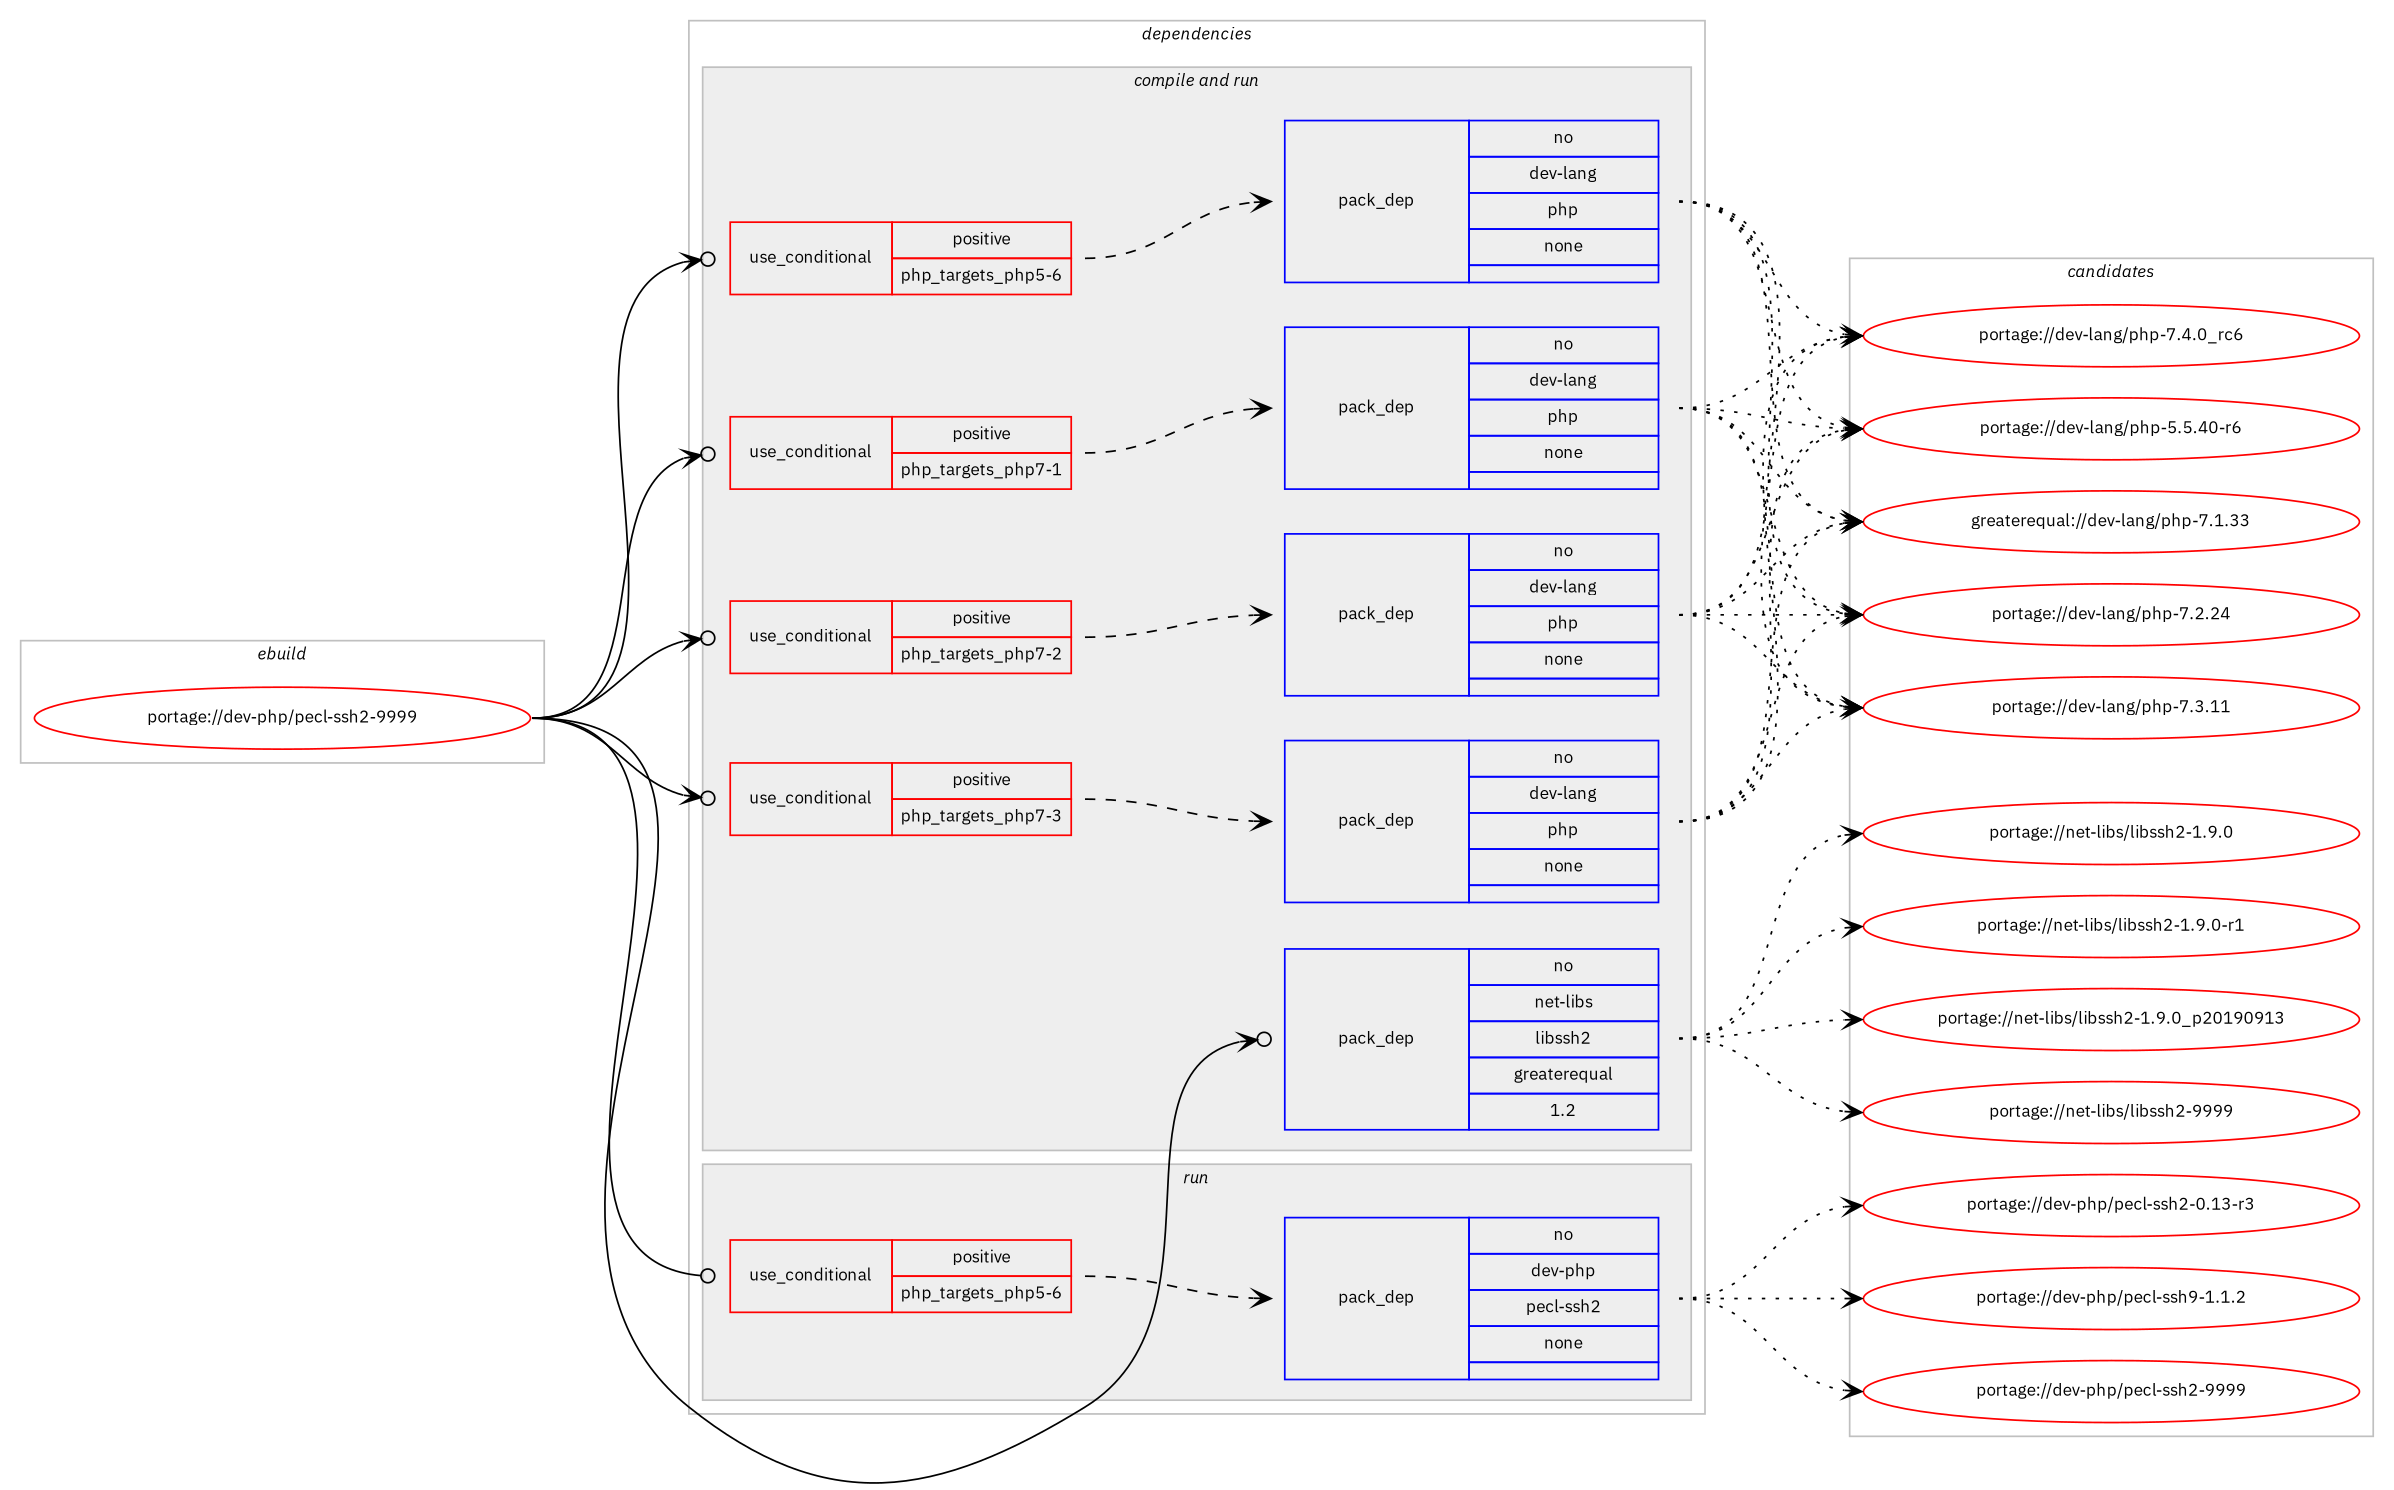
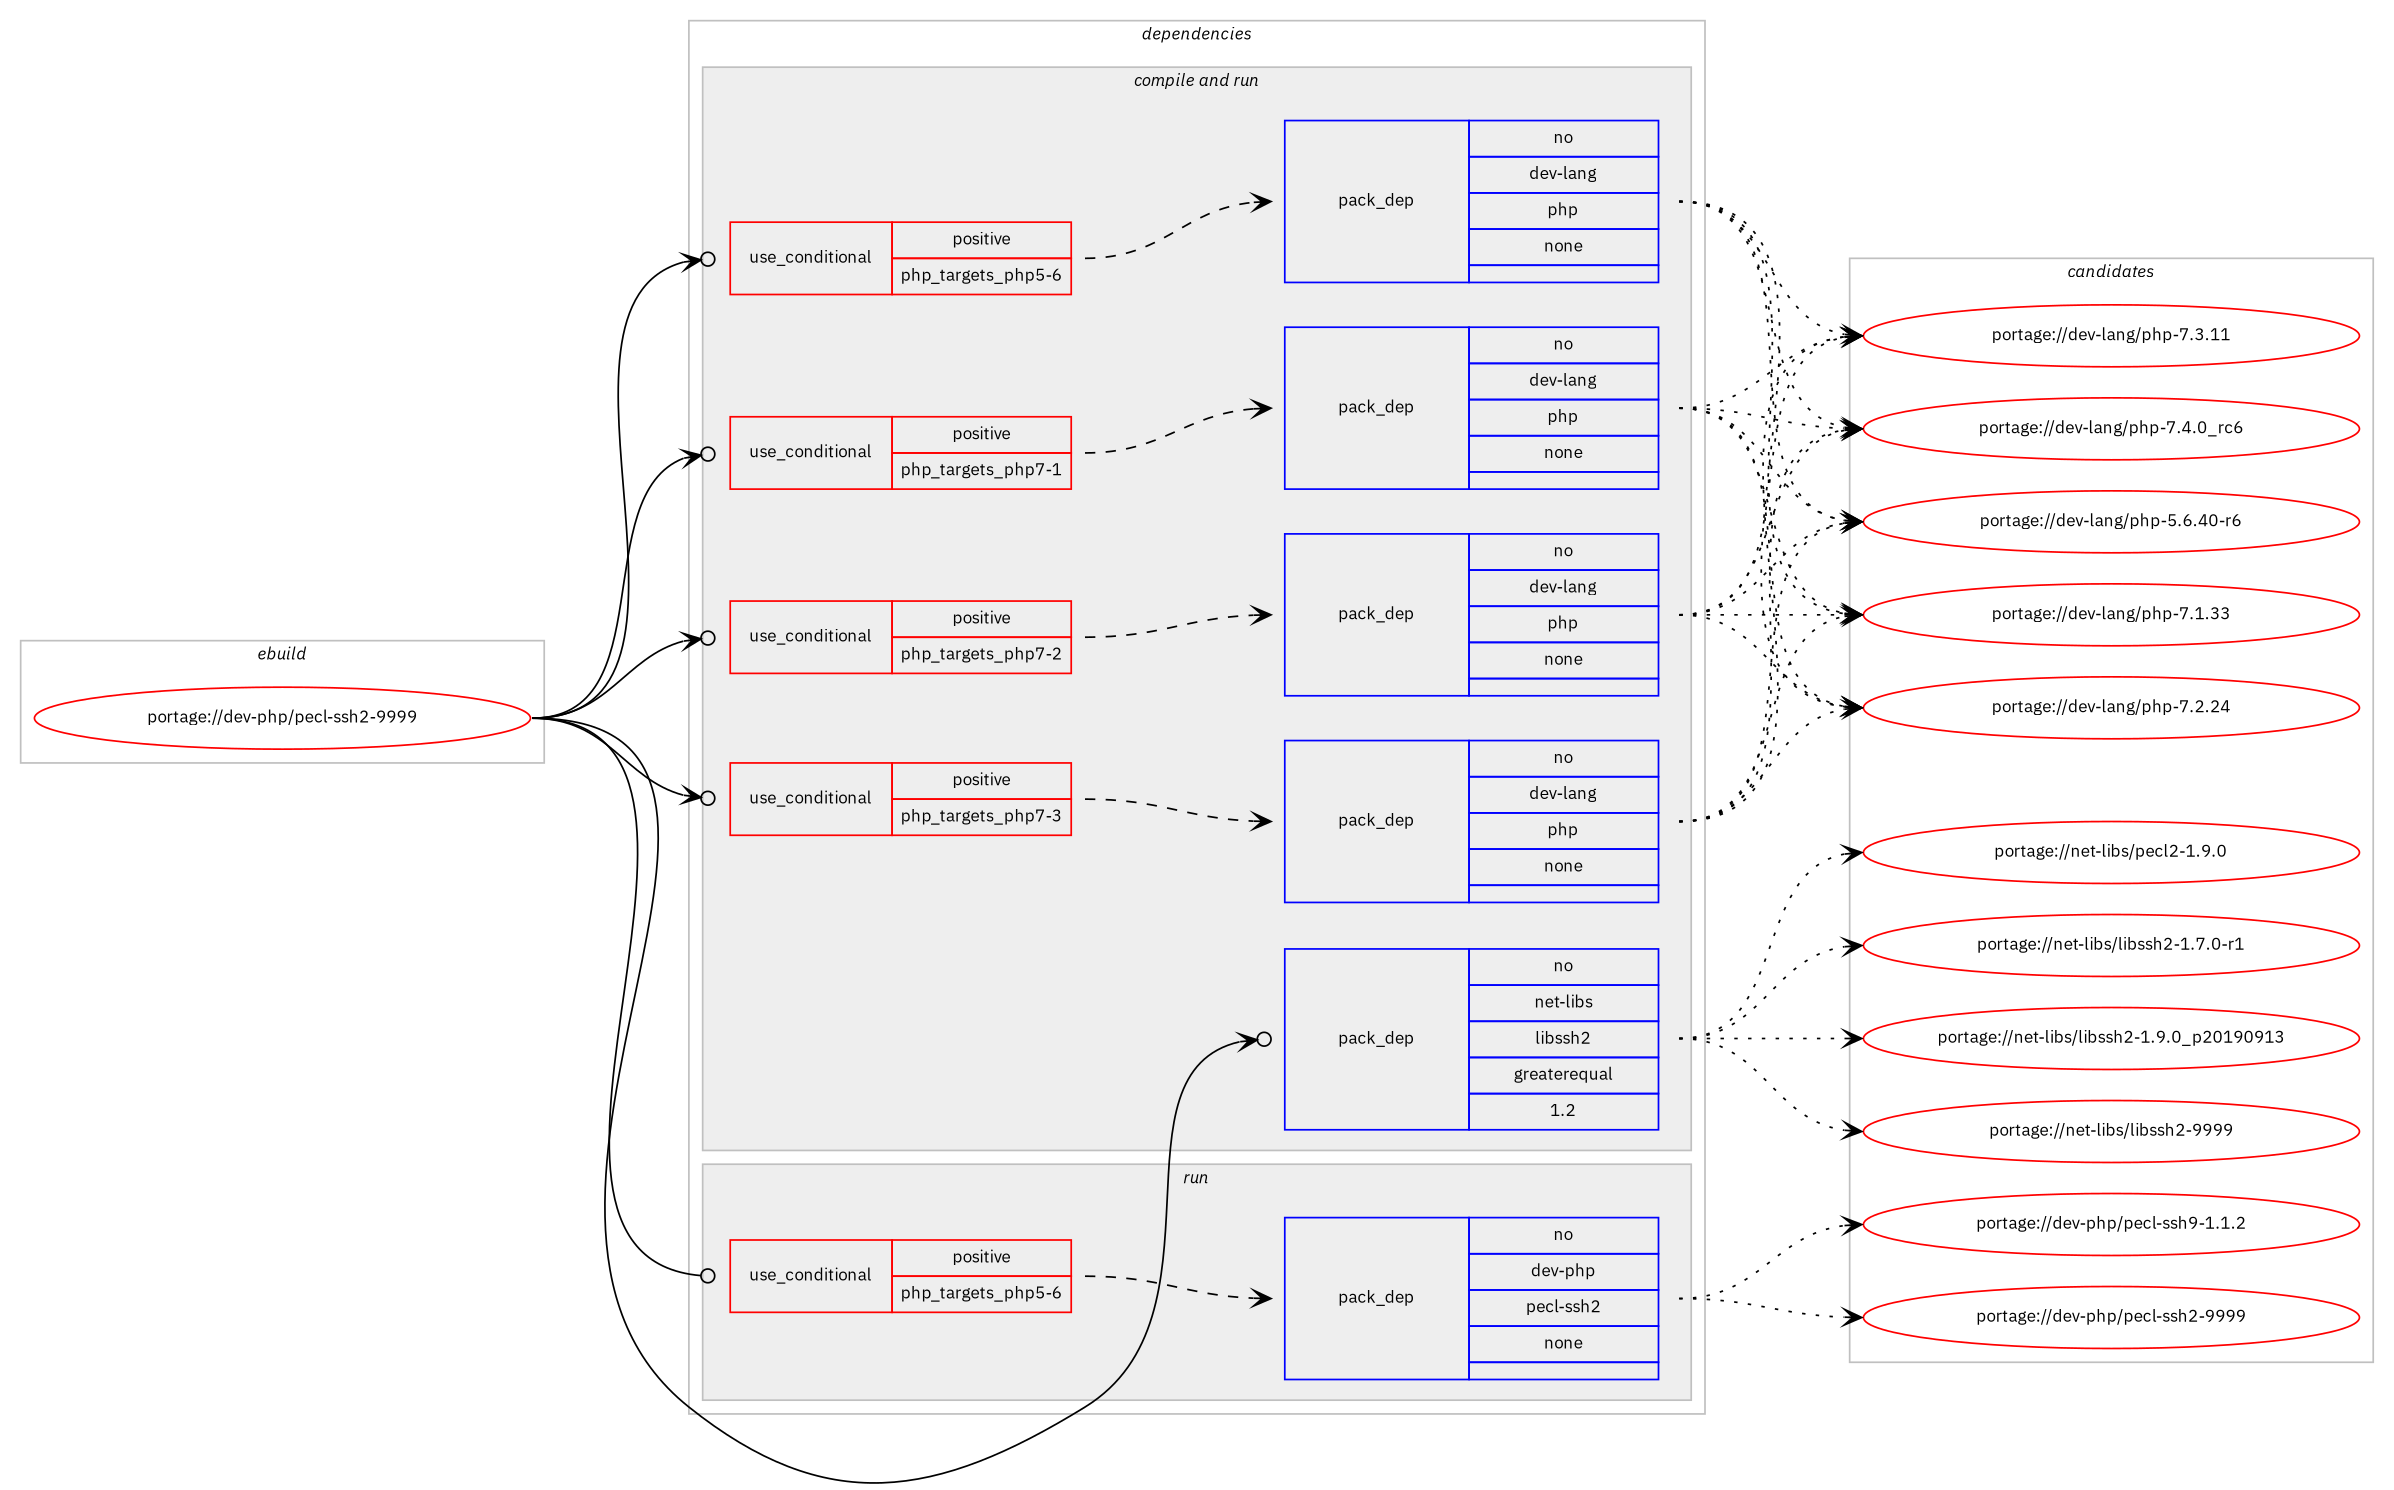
(2111, 429) -> (2111, 522)
(2111, 522) -> (2111, 615)
(2111, 834) -> (2111, 853)
(2111, 927) -> (2111, 946)
(2111, 1206) -> none
